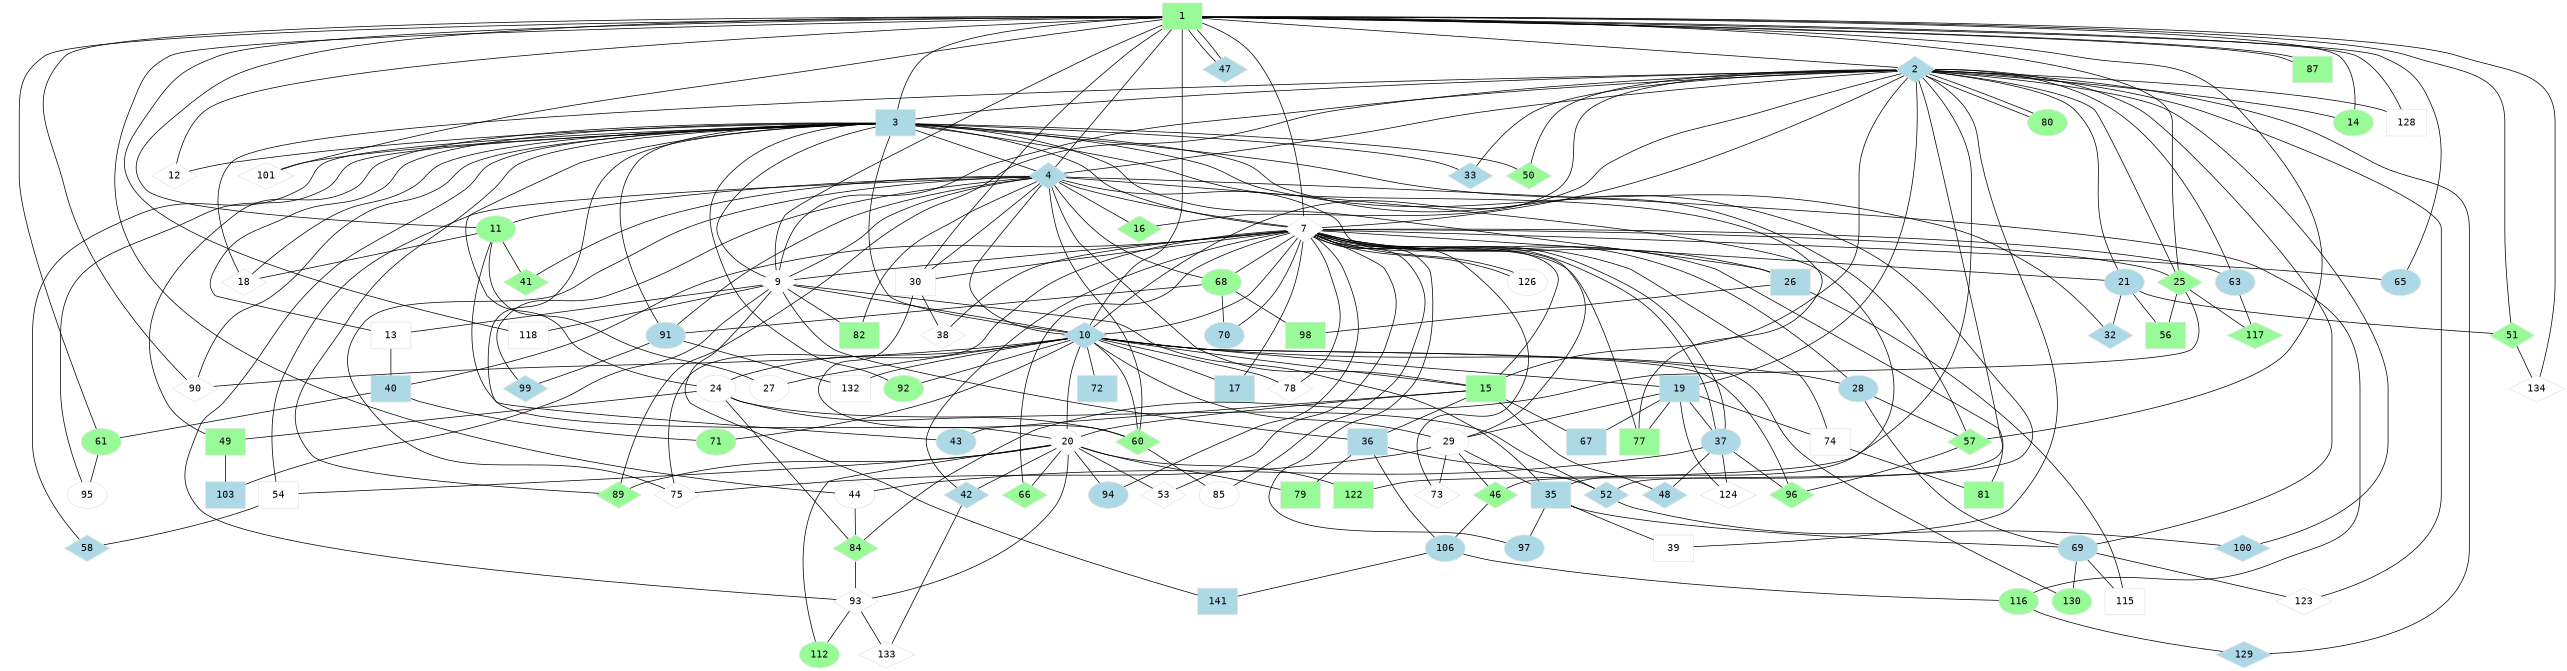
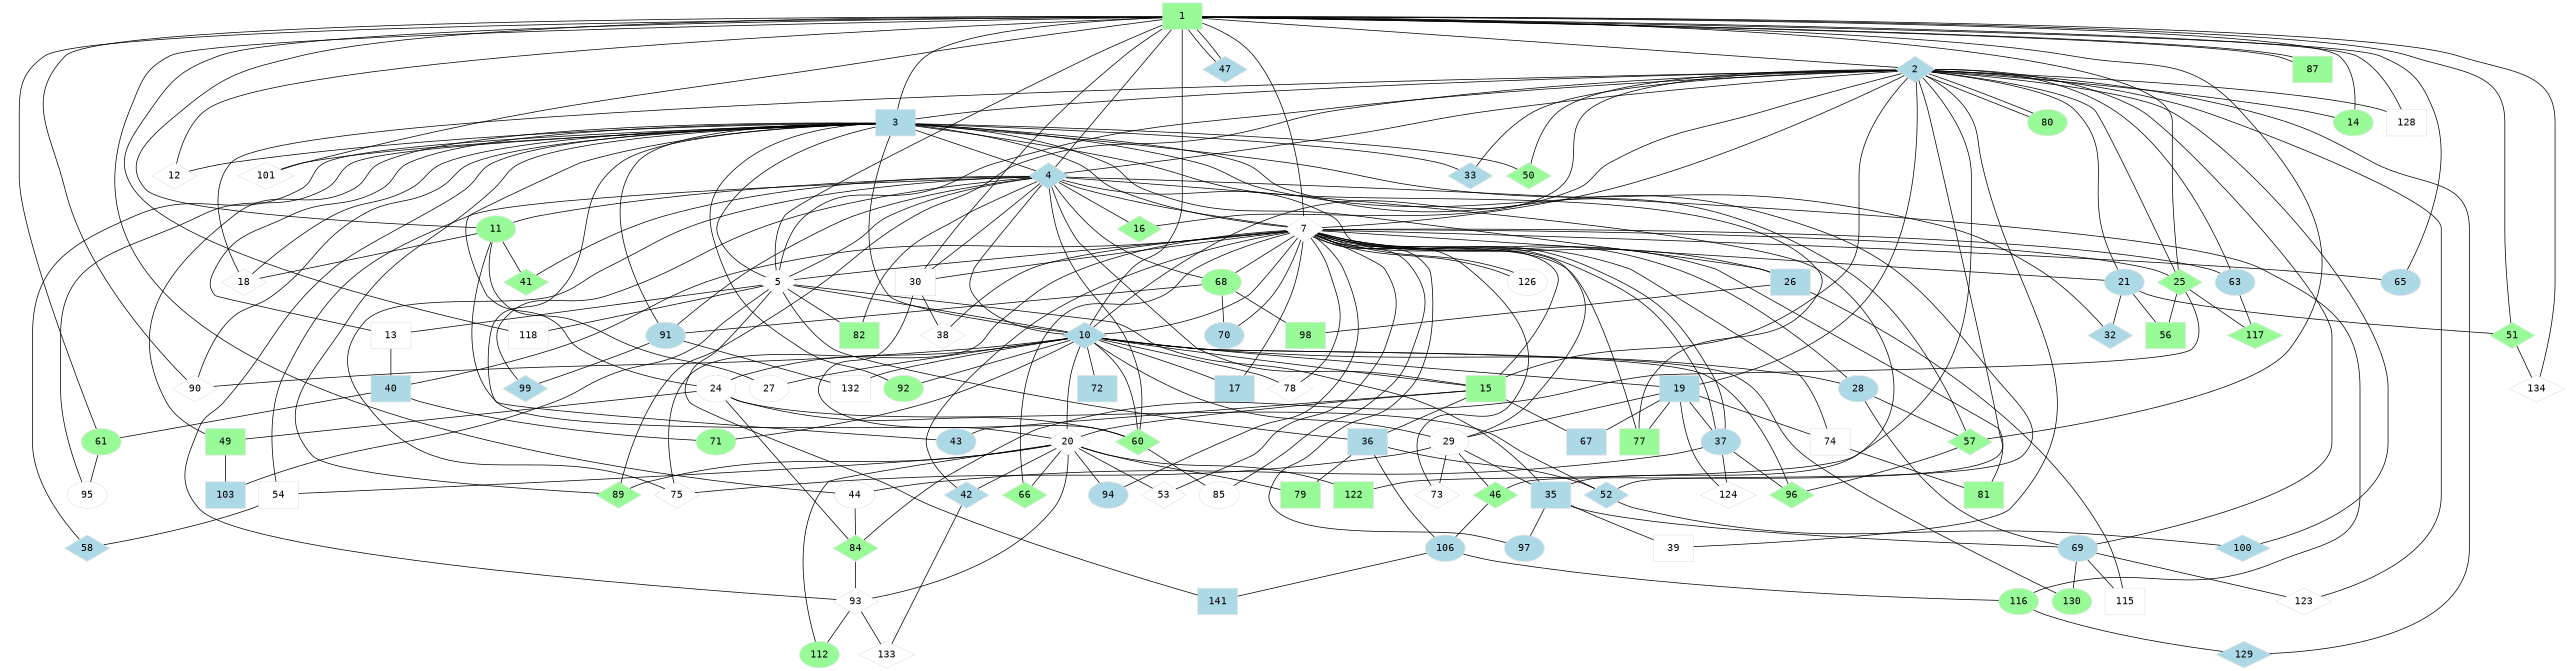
(778, 282) -> (778, 282)
(1665, 495) -> none
